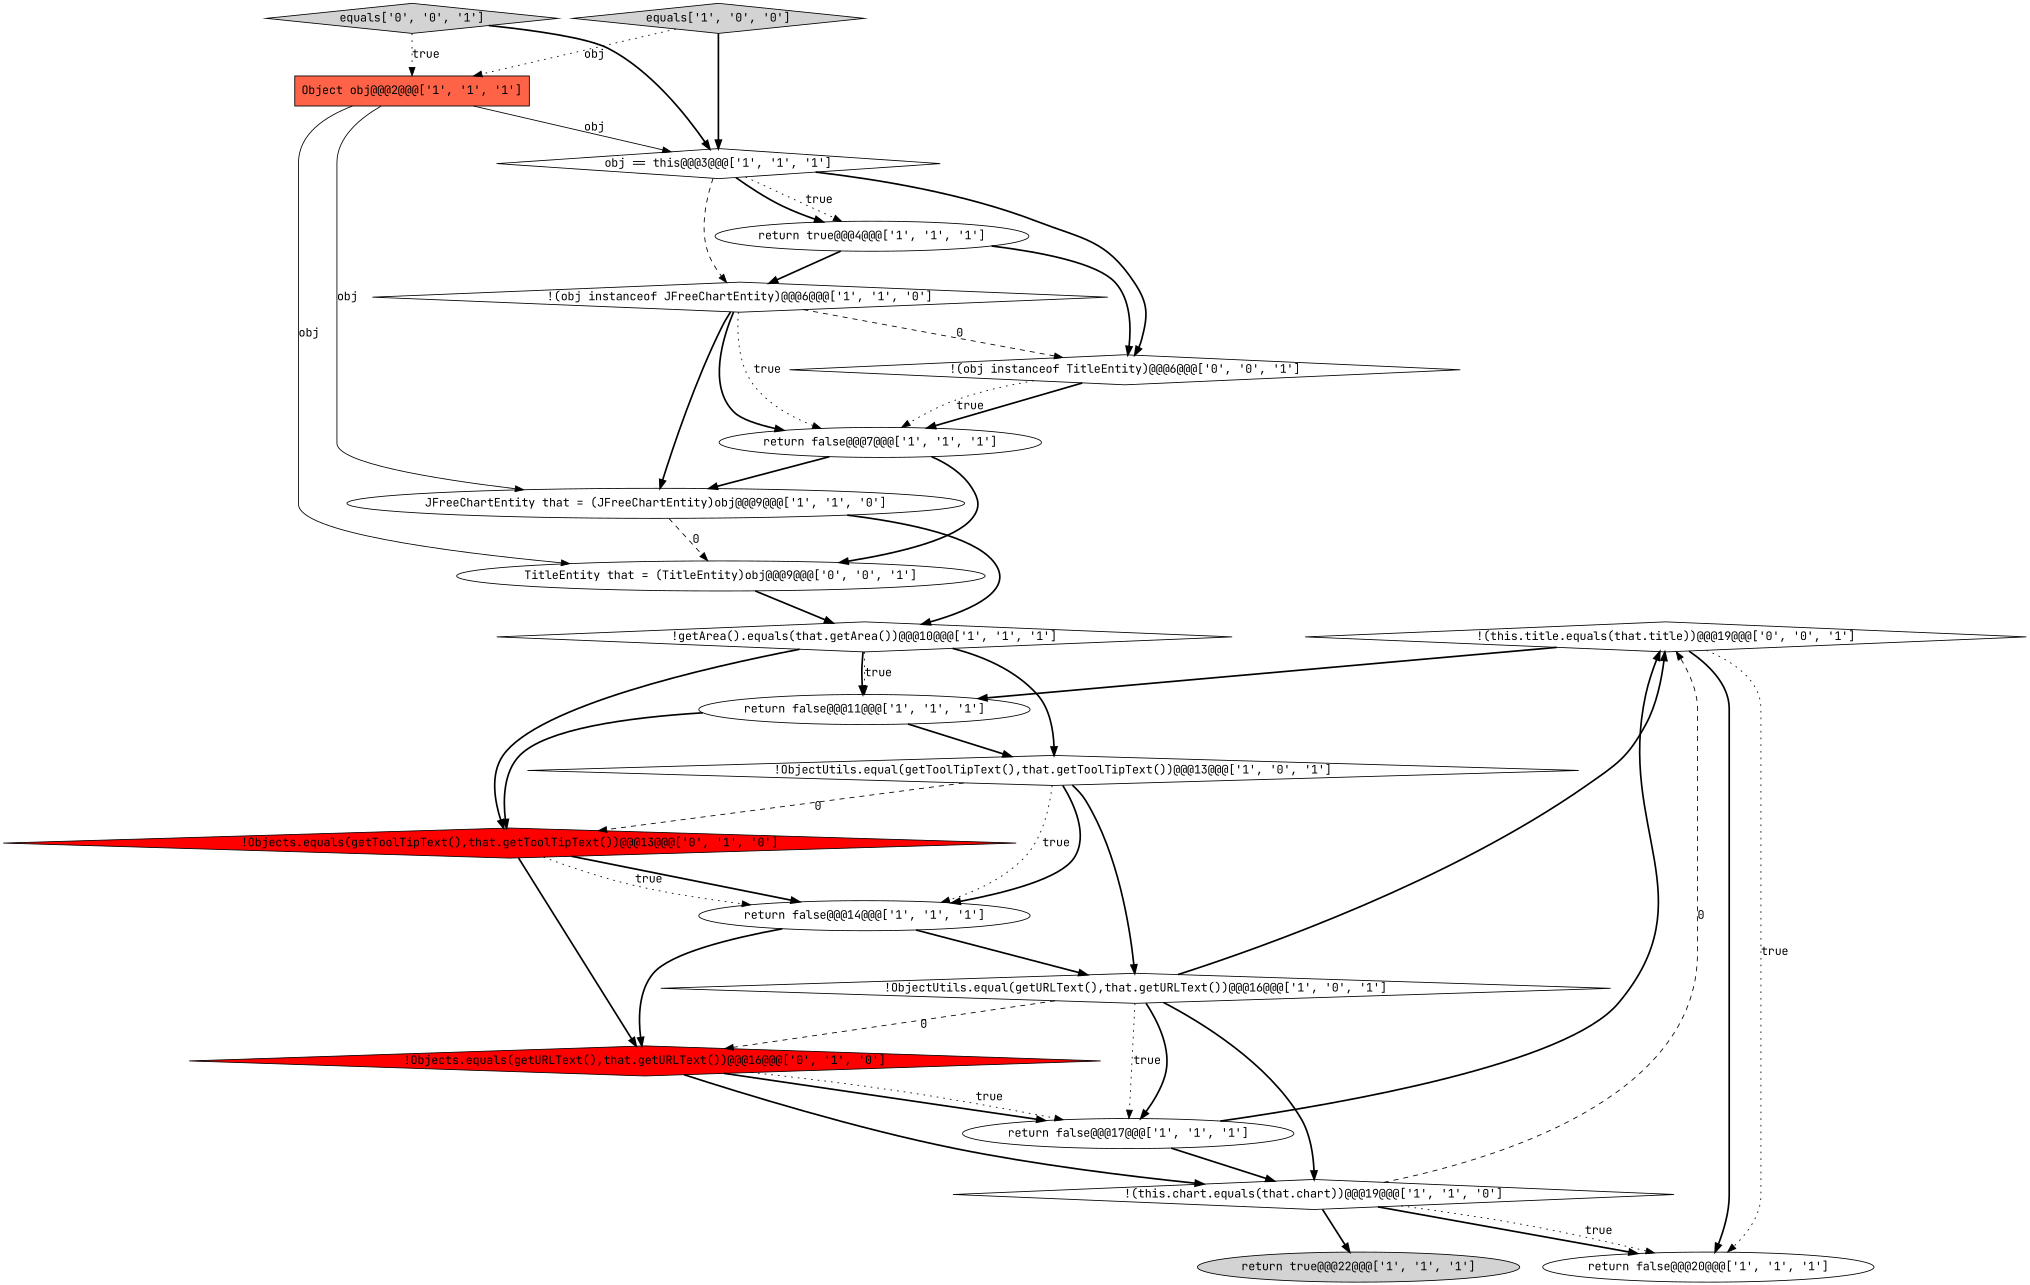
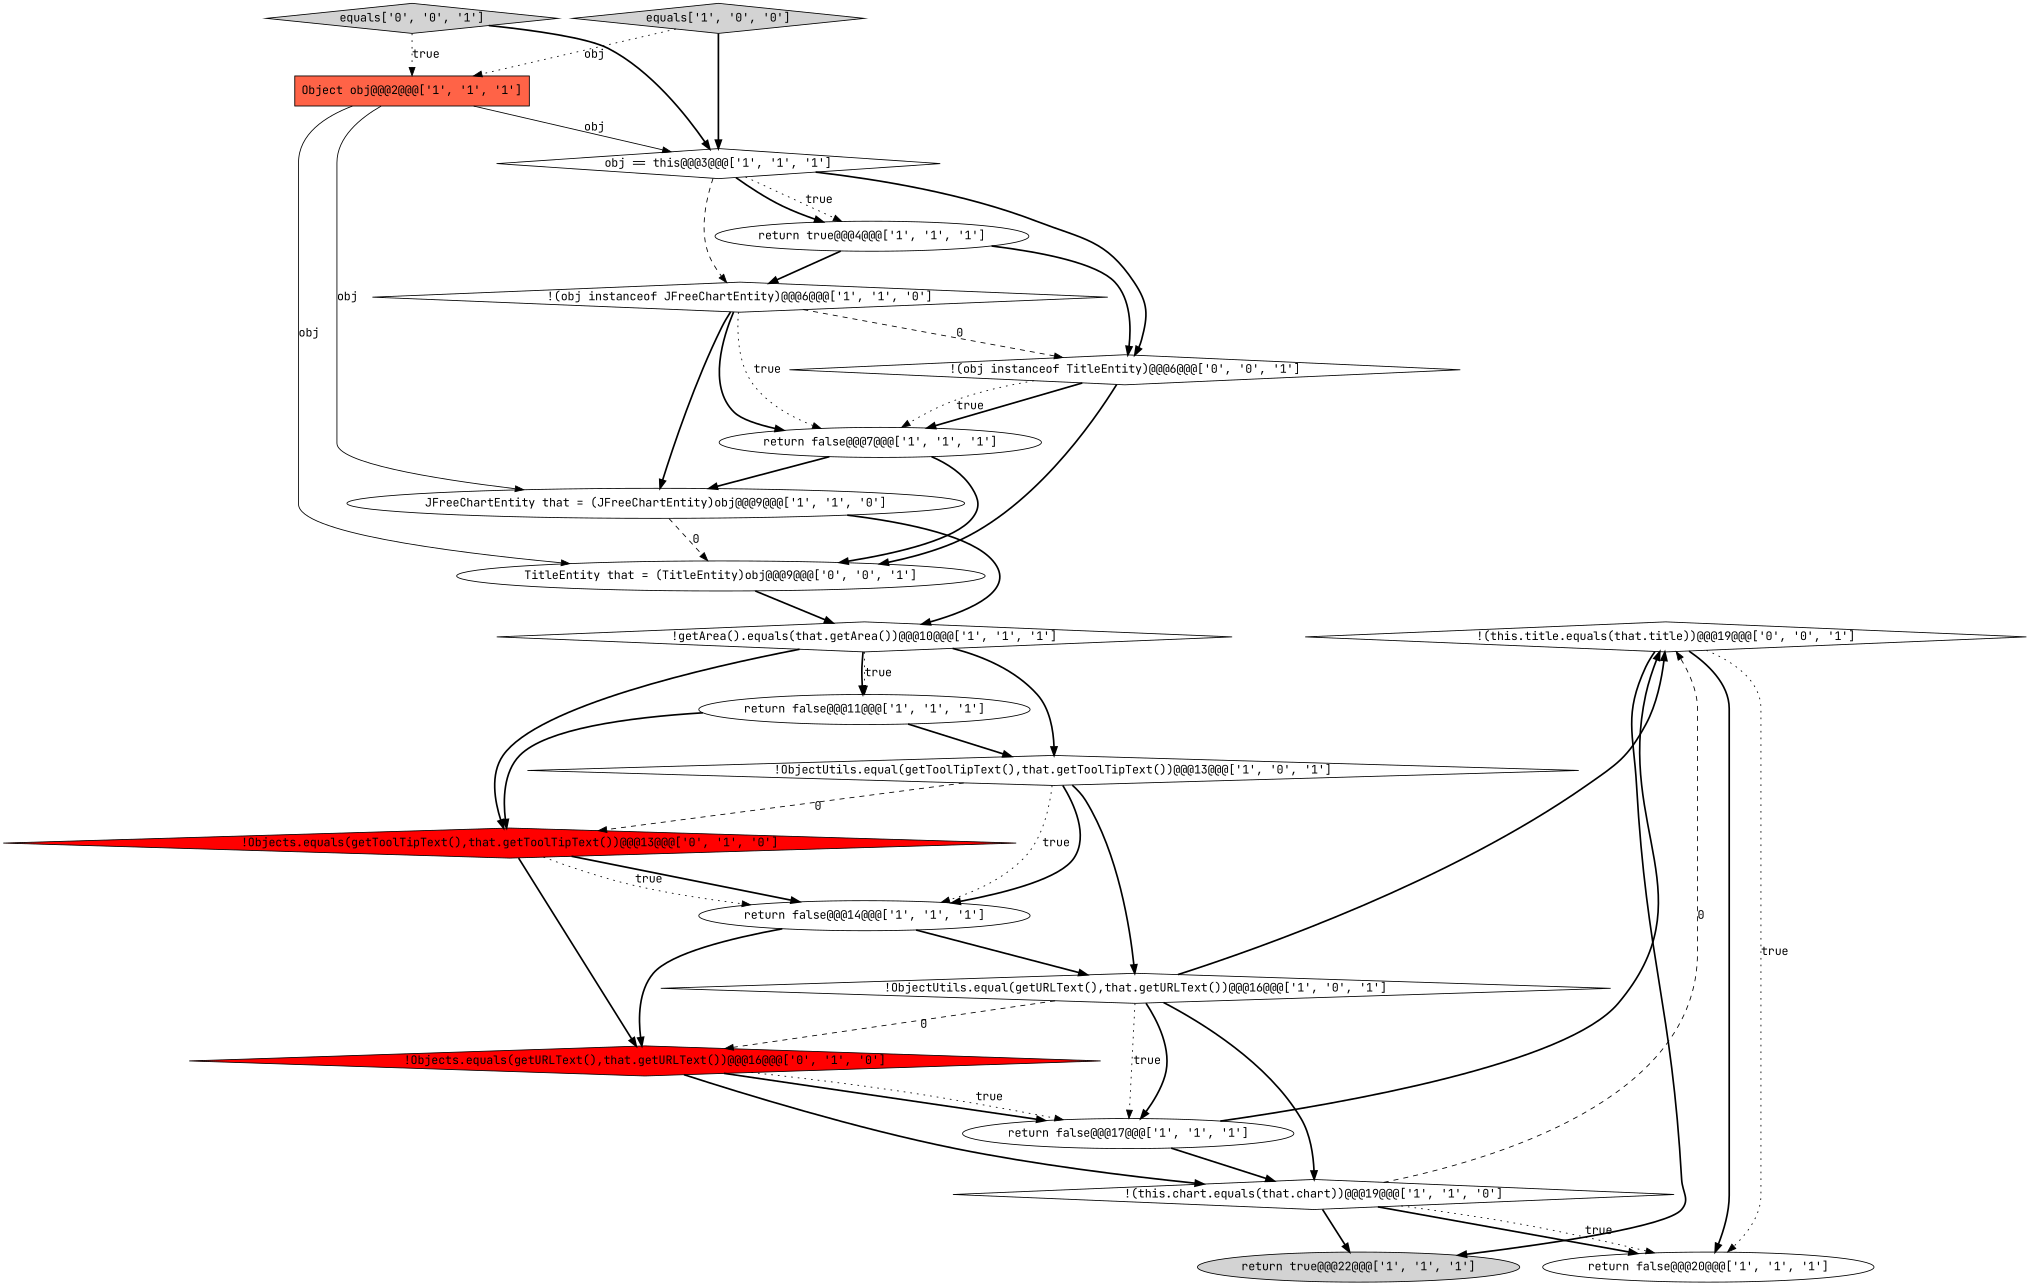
none -> (1021, 499)
(1272, 673) -> (1665, 1019)
